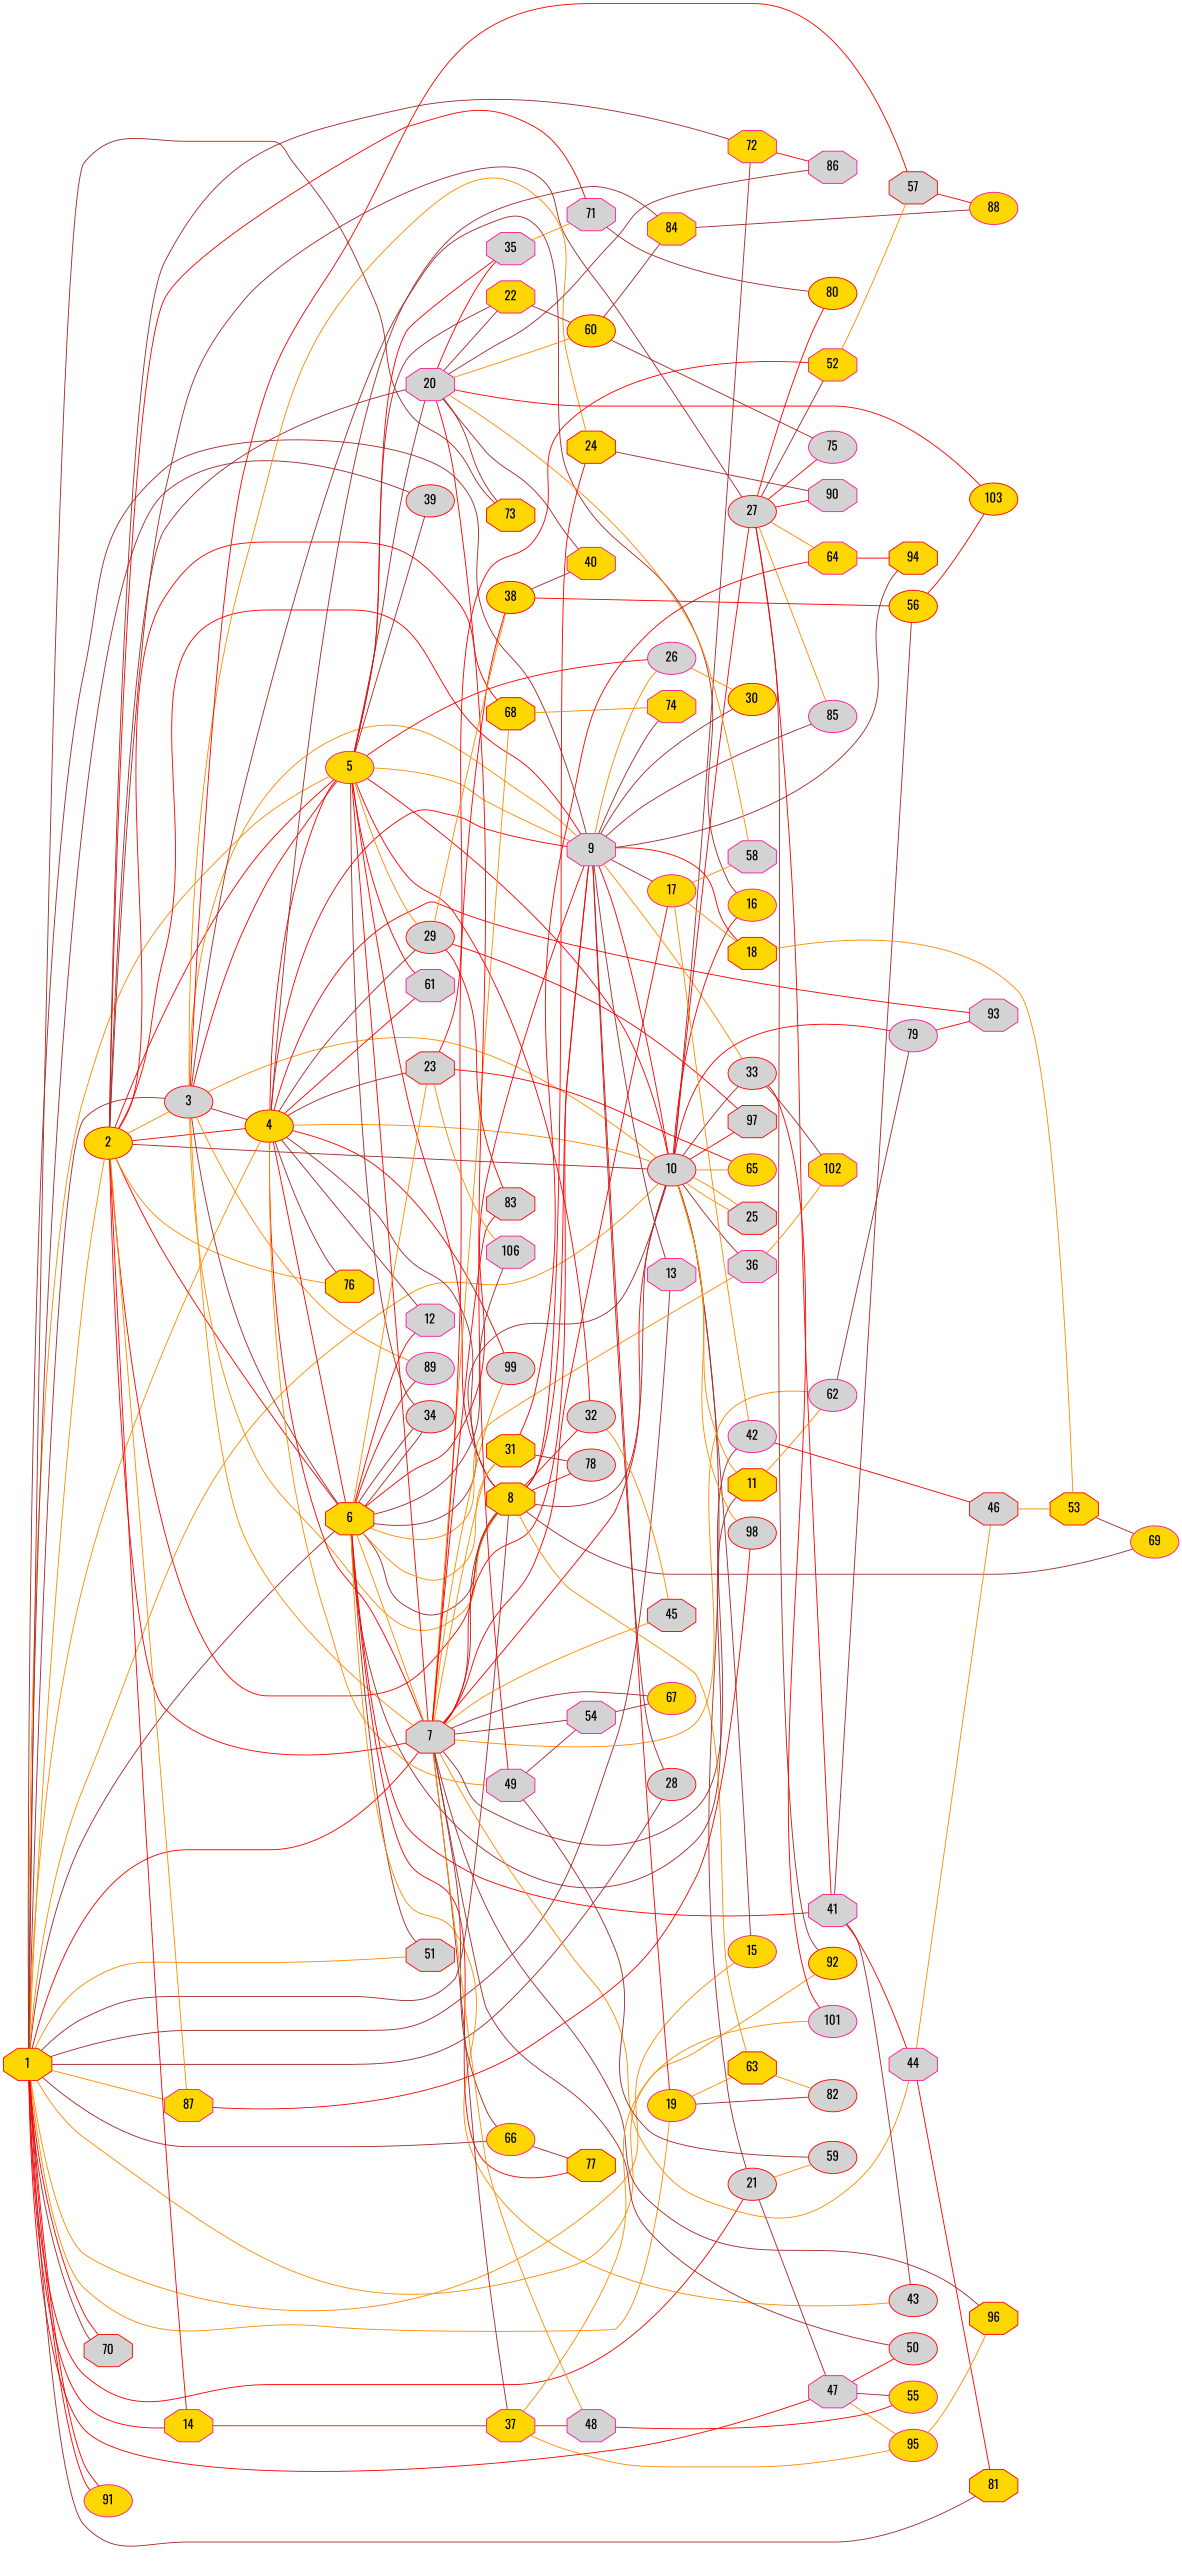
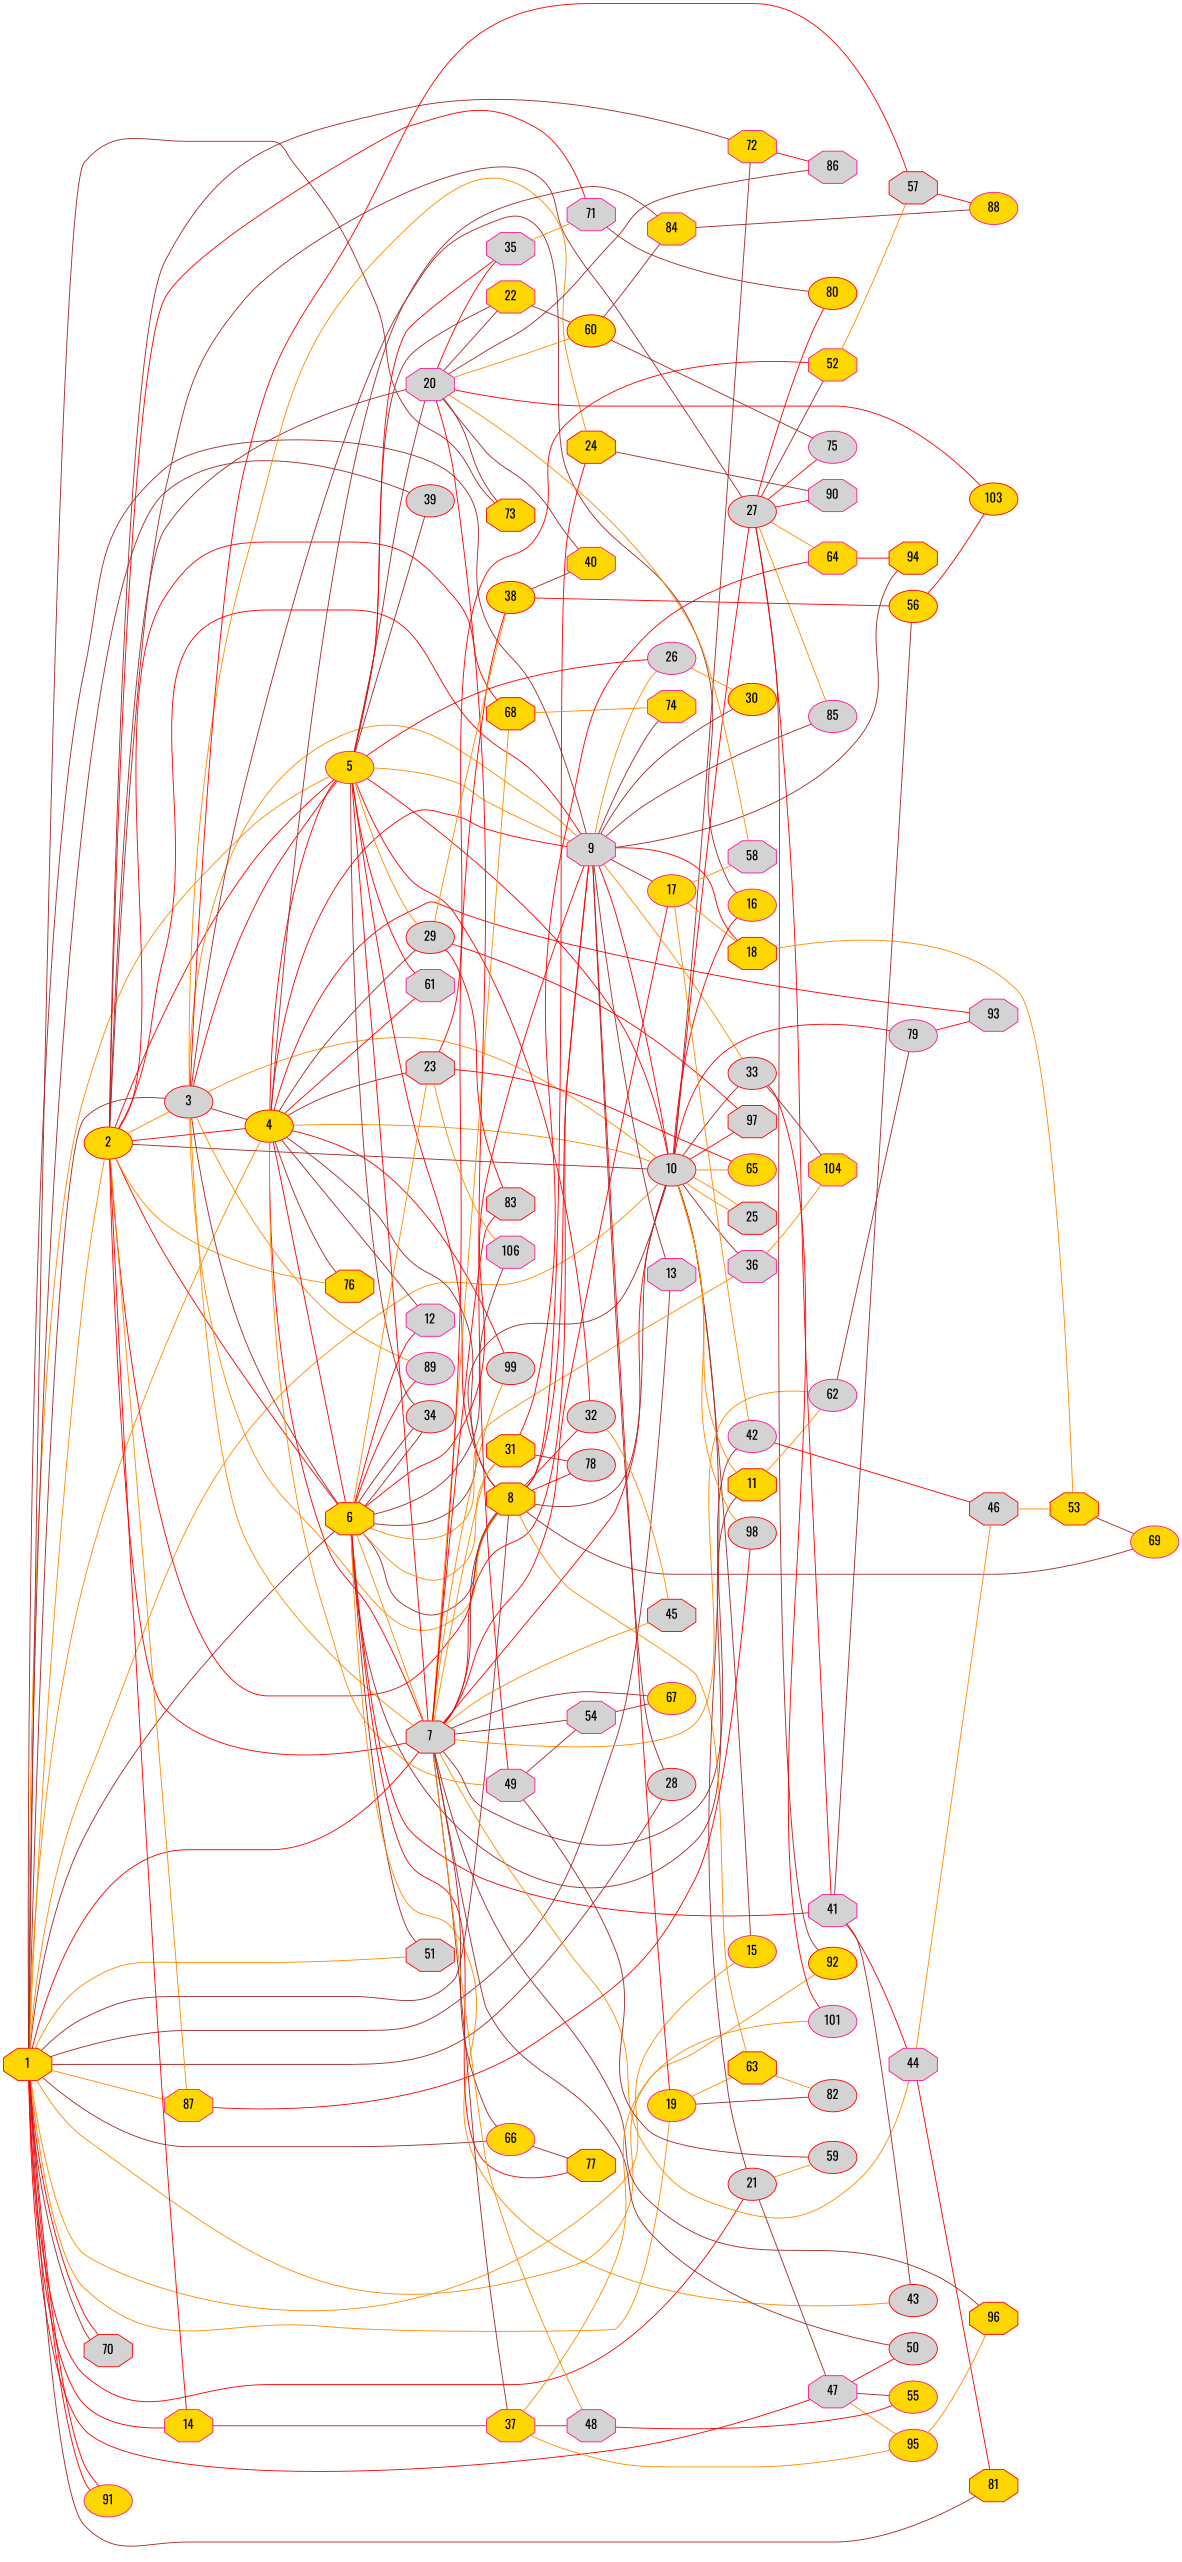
(833, 1170) -> (833, 1170)
